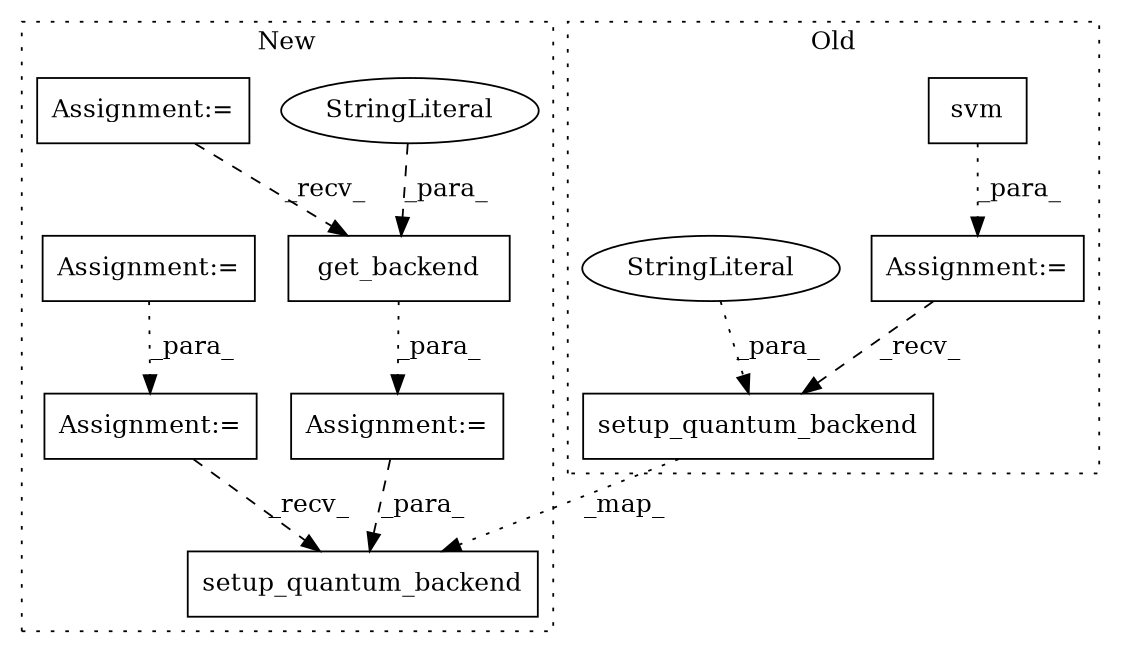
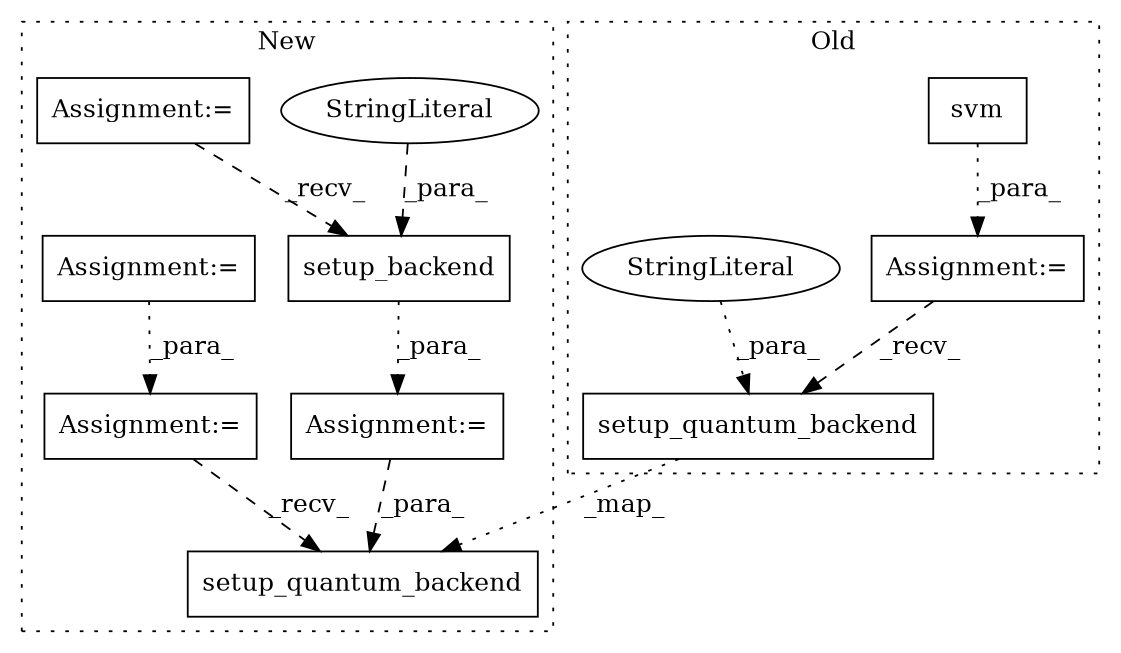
(399, 268) -> (399, 268)
